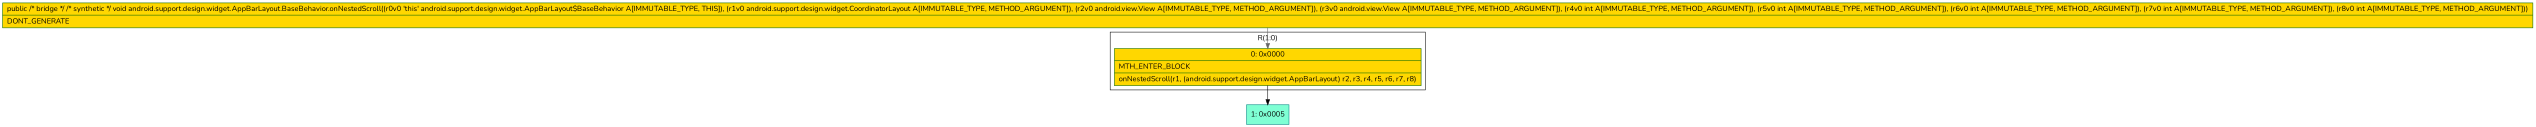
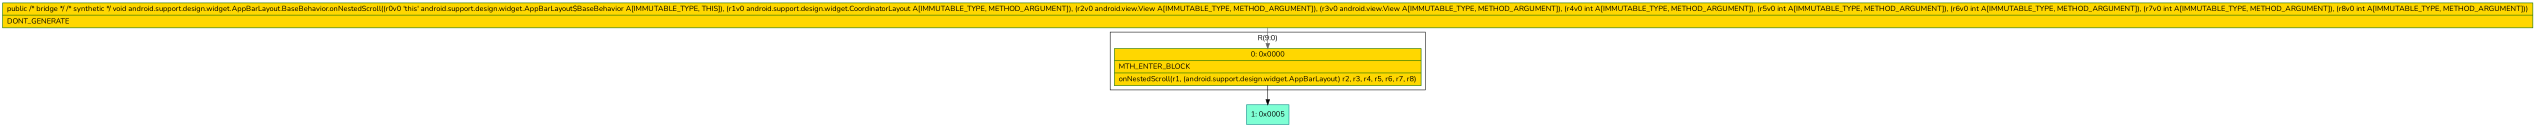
(1268, 38) -> (1268, 38)
